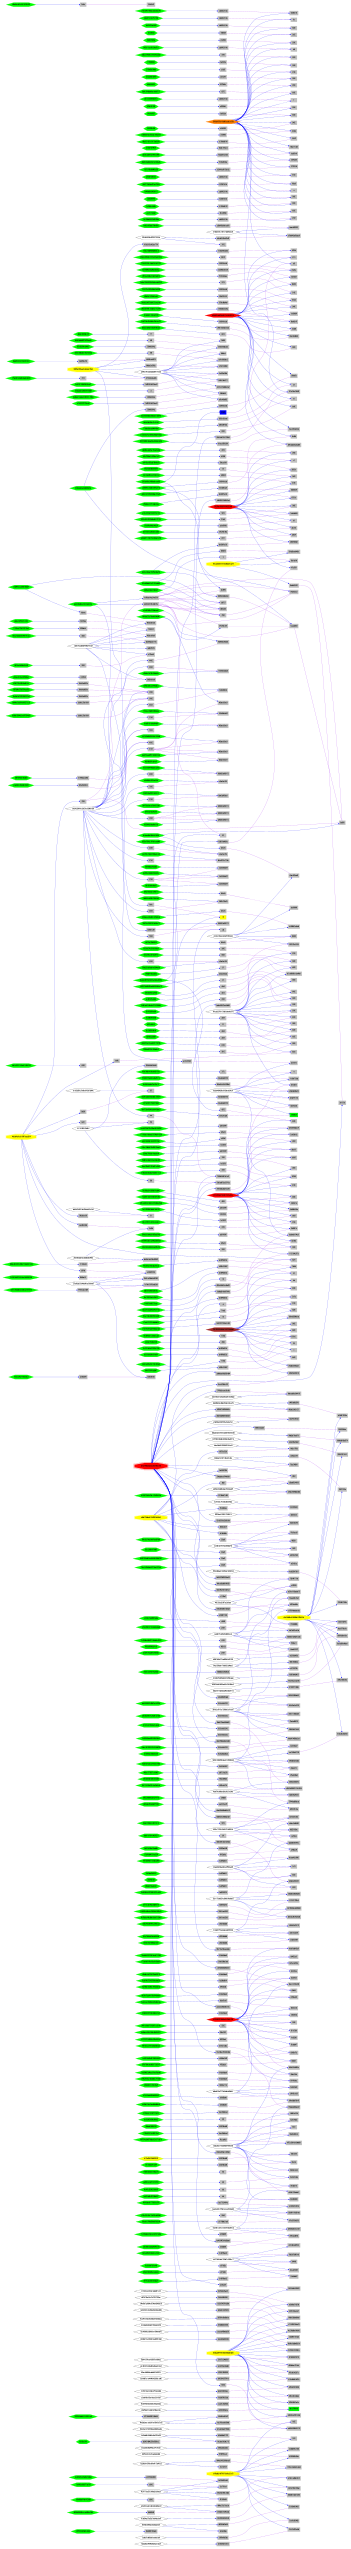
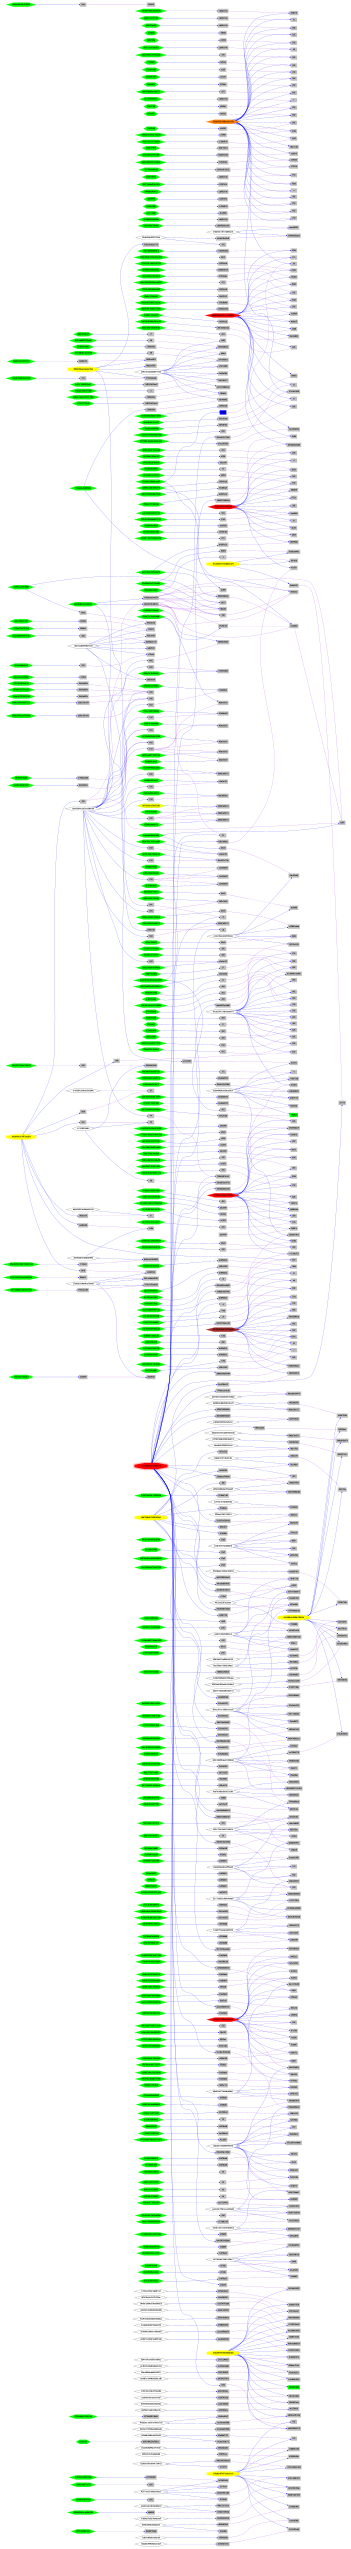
(151, 806) -> (151, 806)
(223, 917) -> (223, 917)
(151, 1235) -> none
(258, 1702) -> (262, 1708)
(151, 2159) -> (151, 2159)
(294, 2387) -> (294, 2387)
(294, 2409) -> (294, 2409)
